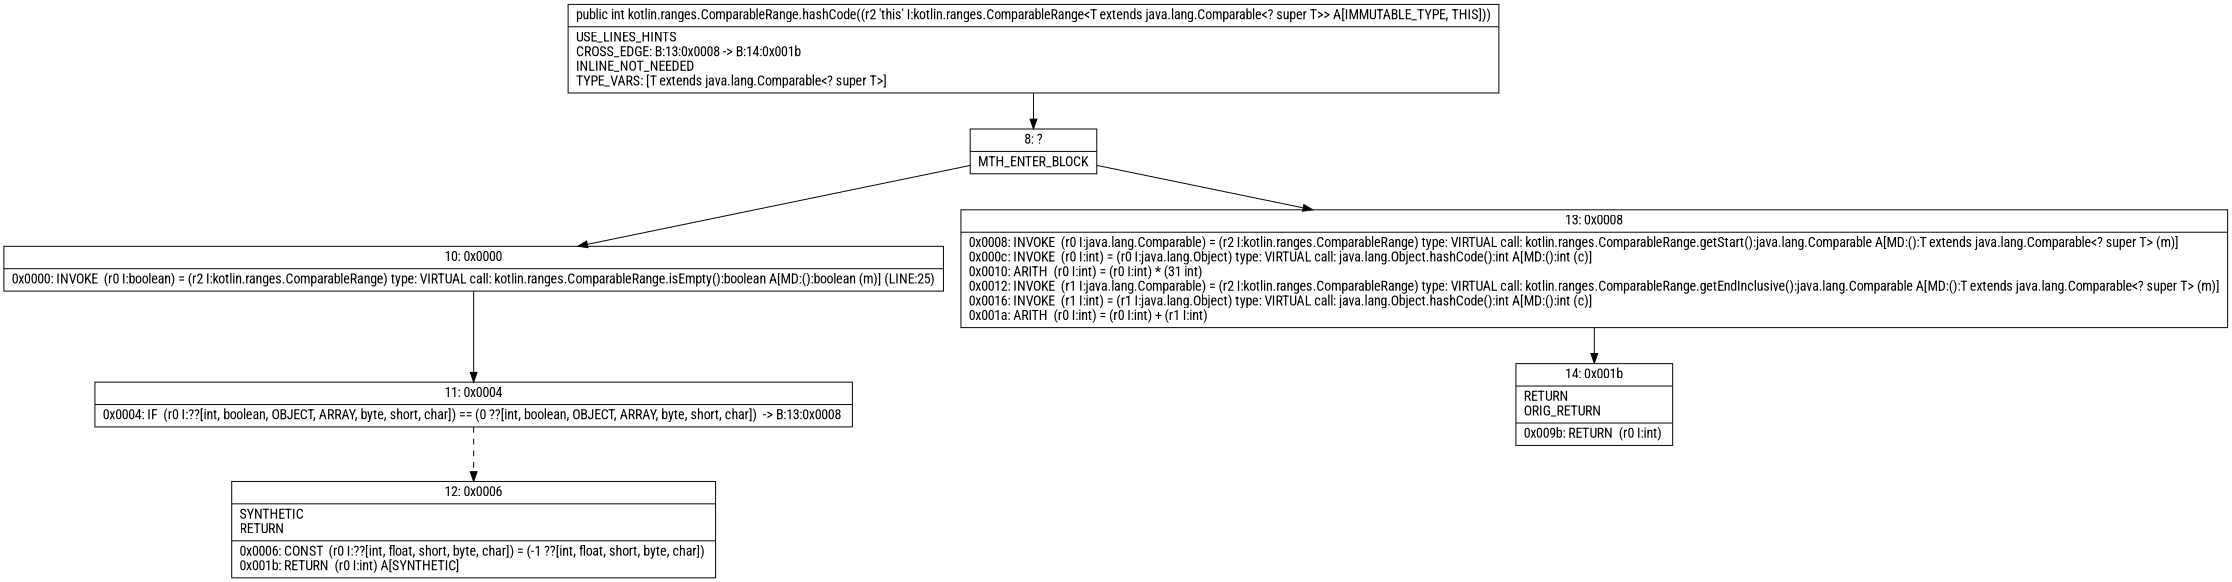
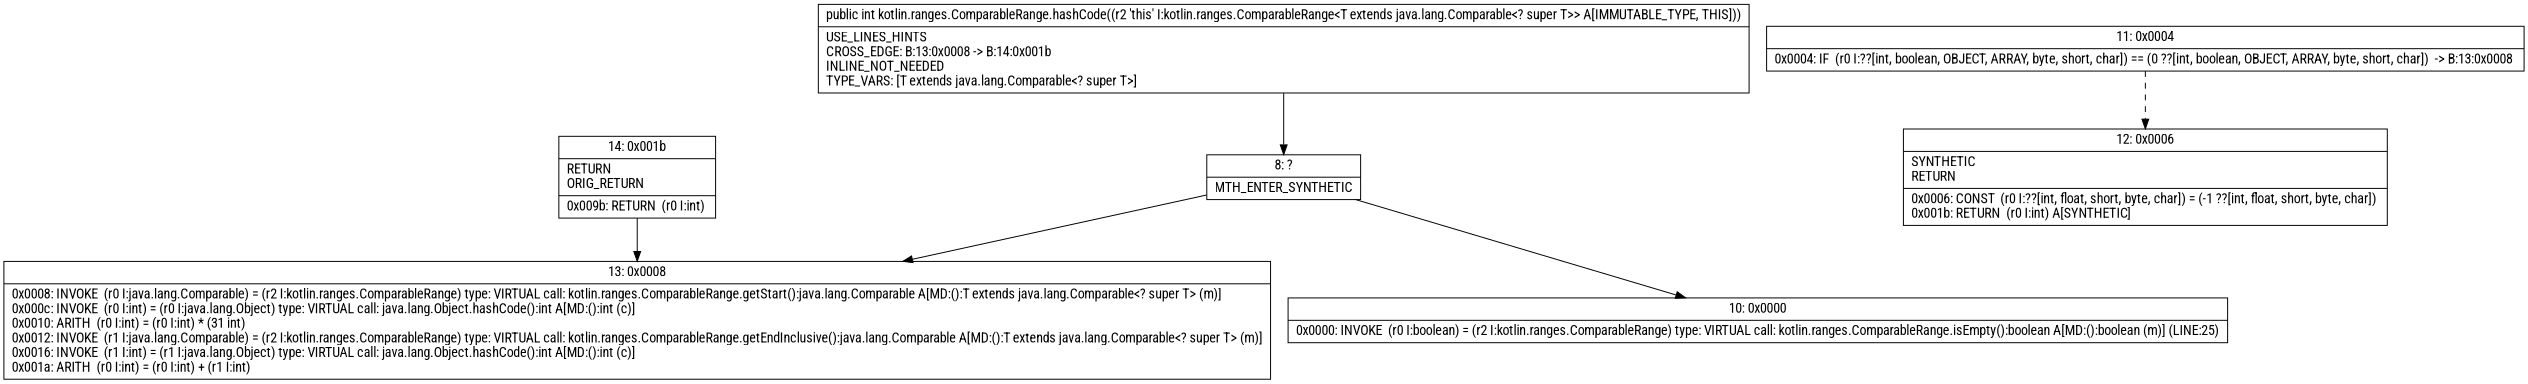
(1033, 162) -> (1284, 188)
(474, 332) -> none
(1594, 340) -> (637, 235)
